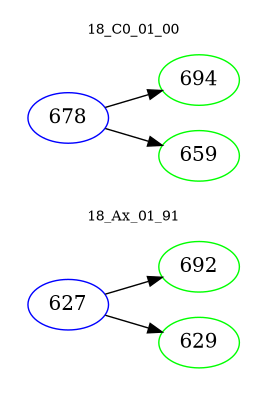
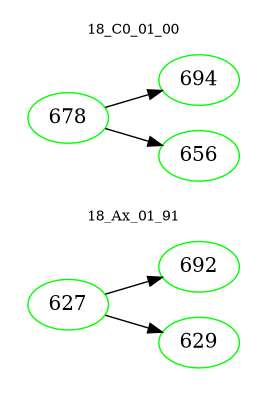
(68, 118) -> (68, 118)
(199, 156) -> (199, 156)
(68, 305) -> (68, 305)
